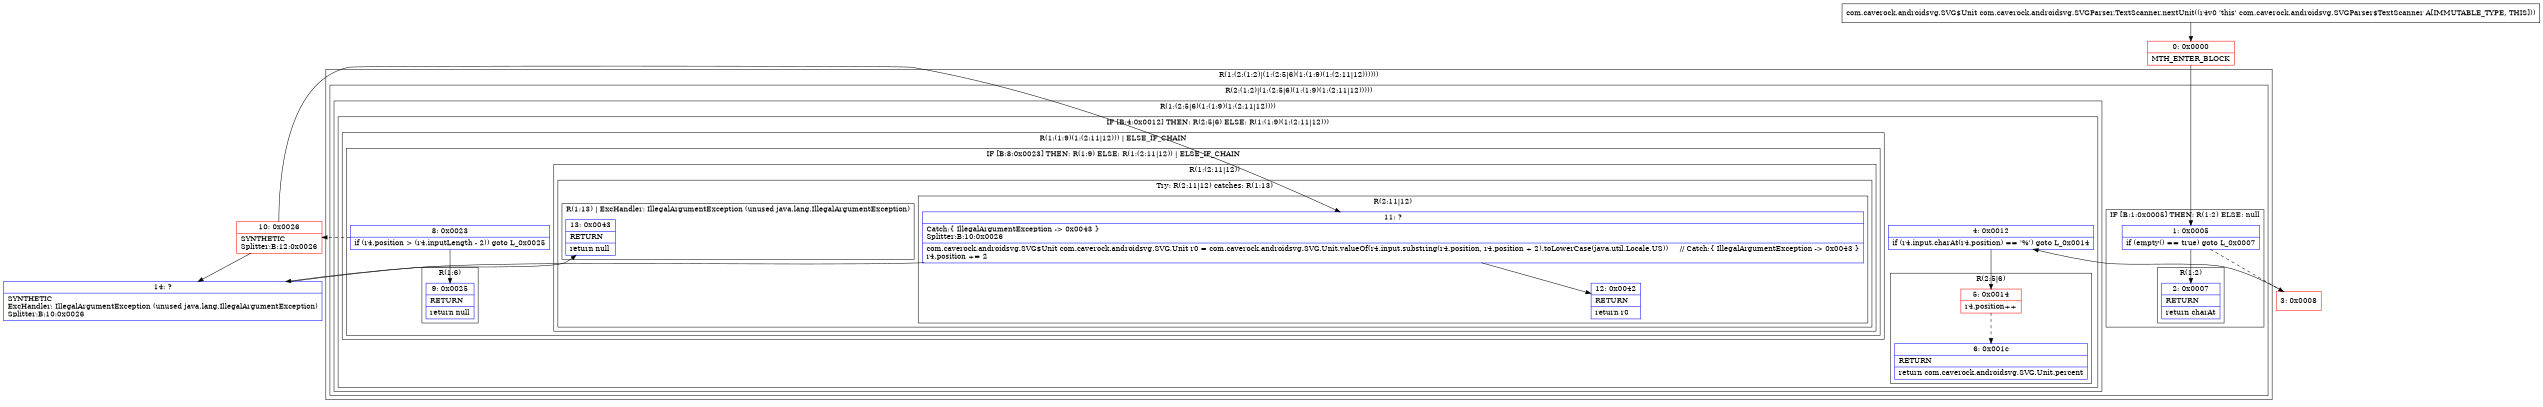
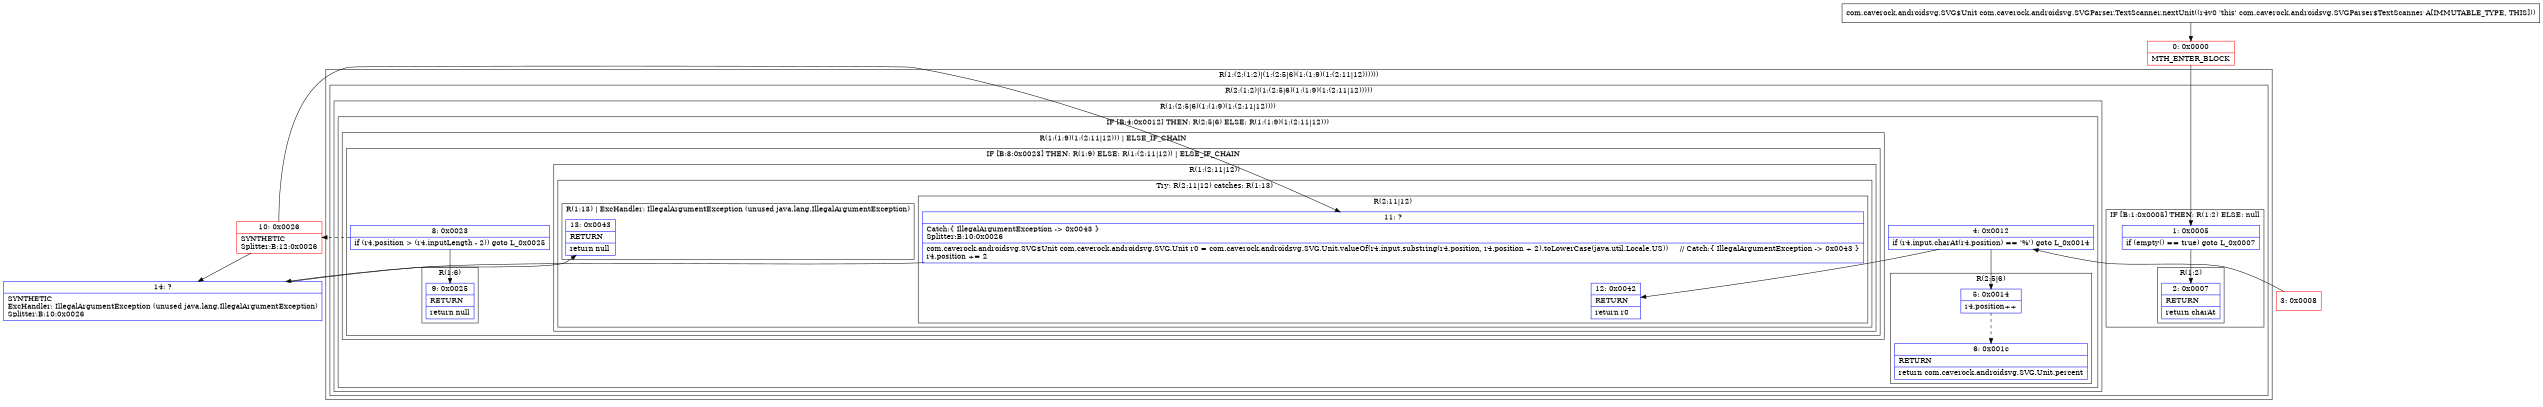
(2245, 269) -> none
(1534, 277) -> (1793, 276)
(1991, 301) -> (1991, 301)
